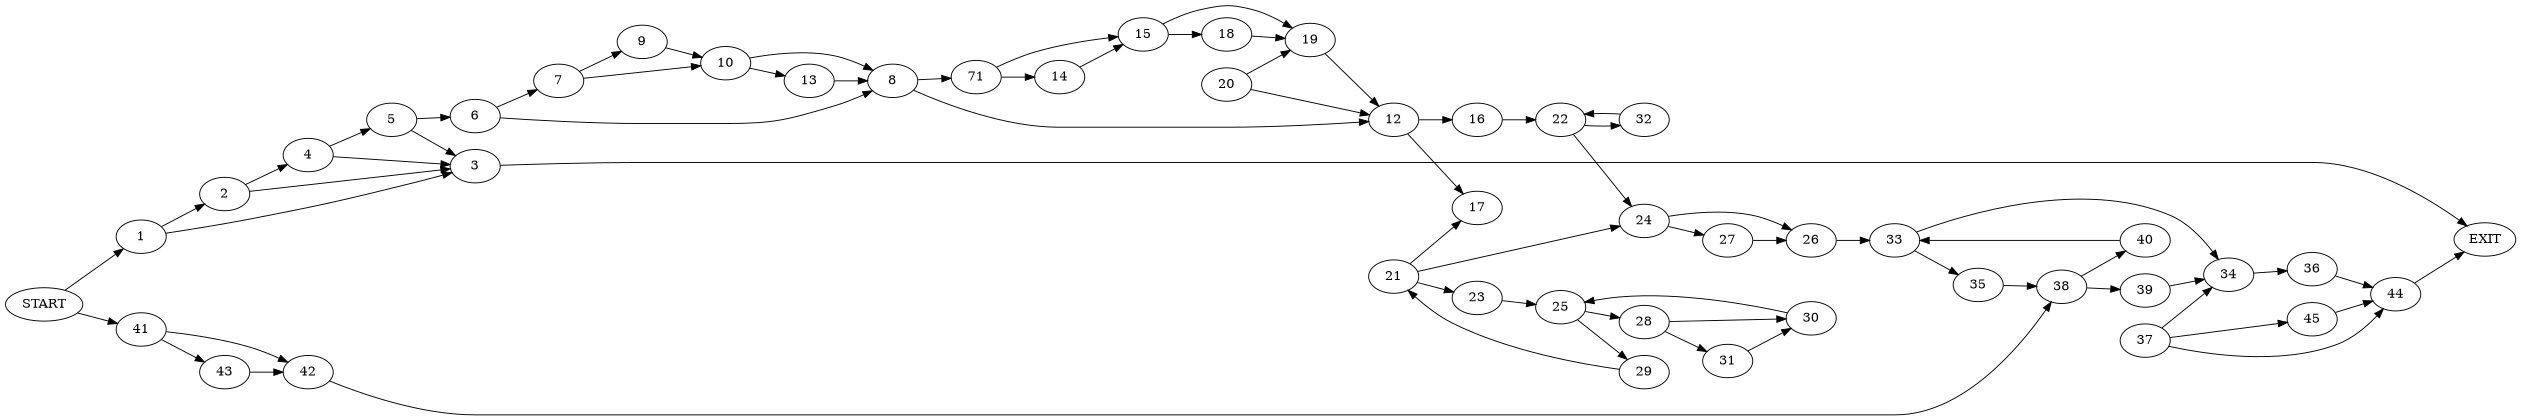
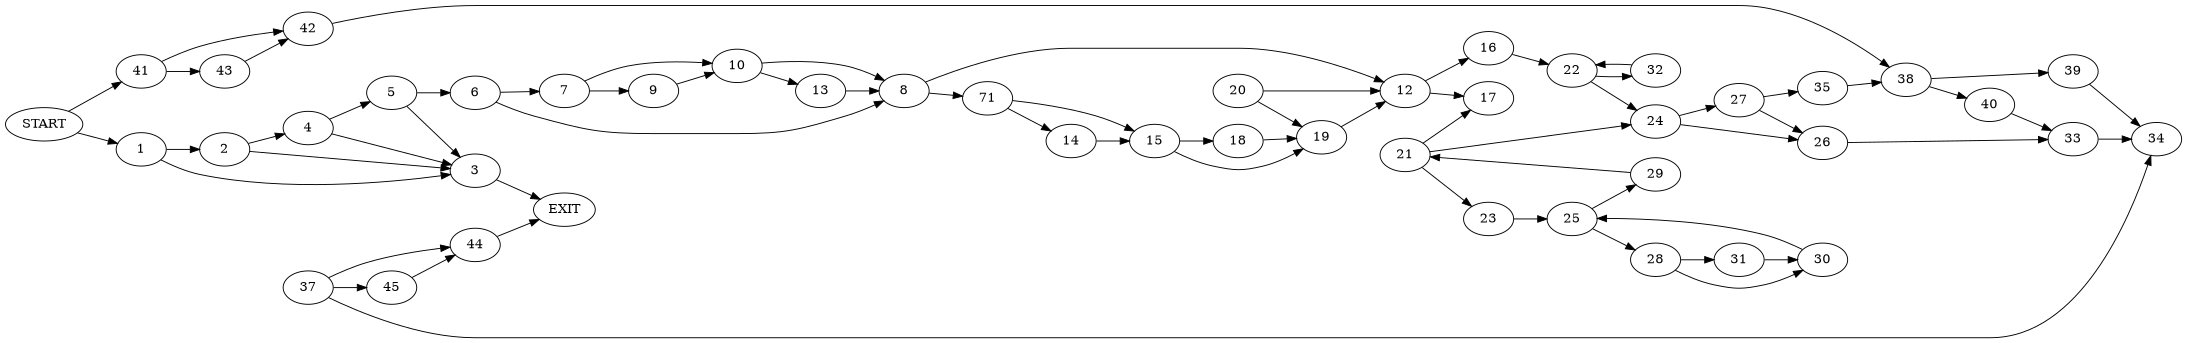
(1932, 260) -> (1776, 95)
(2312, 269) -> none
